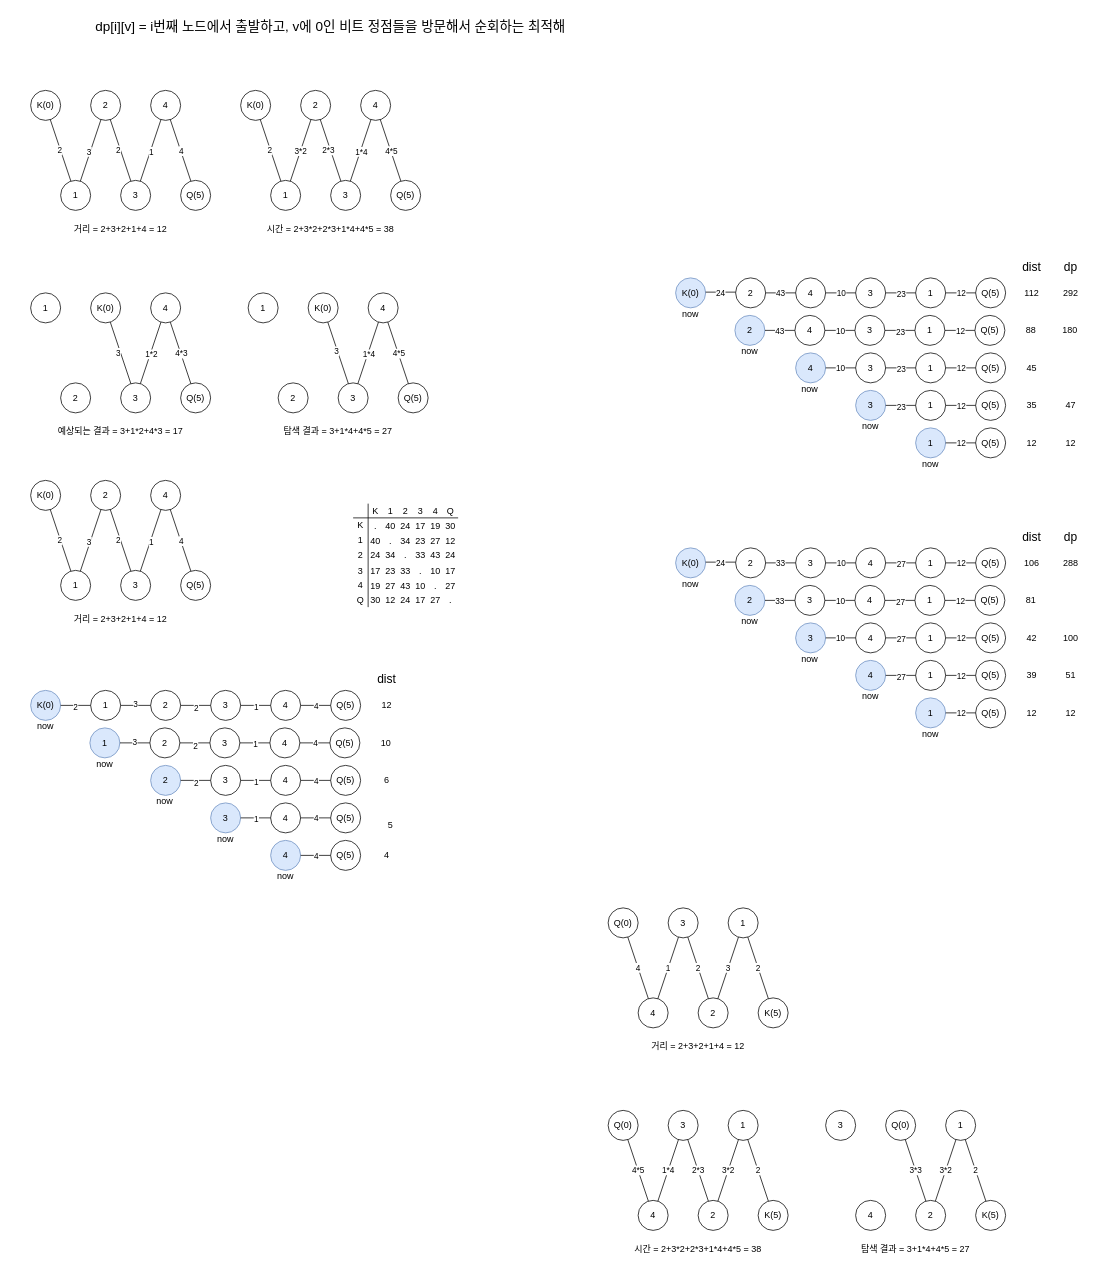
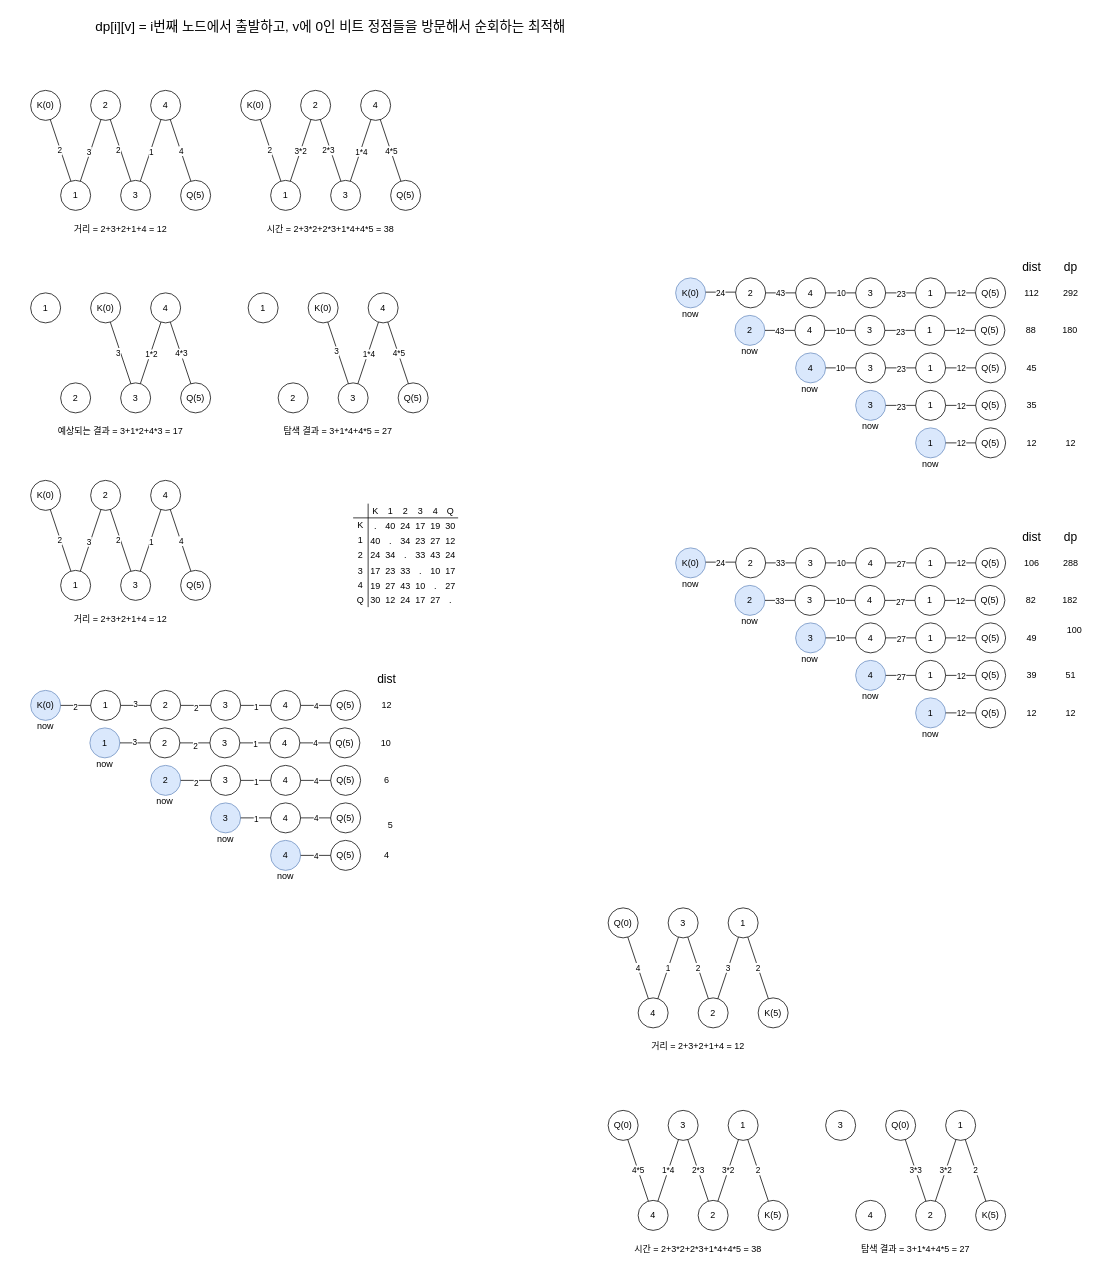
(1071, 405) -> none
(1031, 600) -> (1031, 600)
none -> (1070, 600)
(1032, 638) -> (1032, 638)
(1071, 638) -> (1074, 630)
